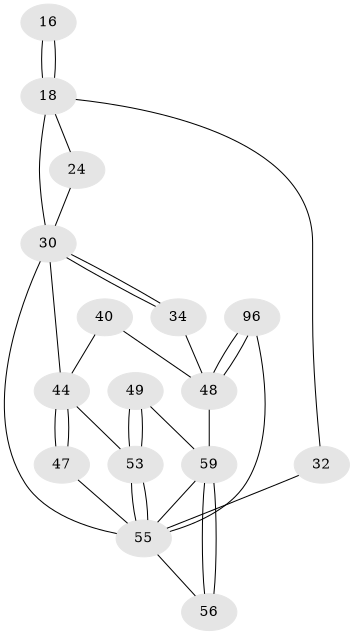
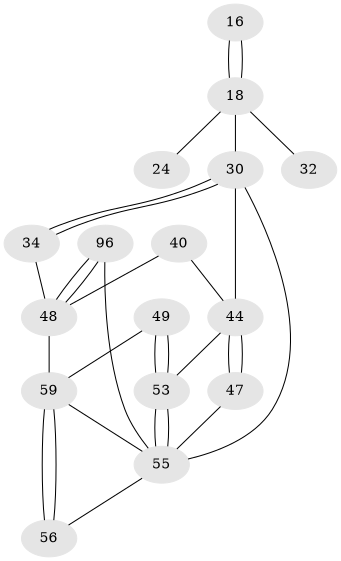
(63, 207) -> none
(243, 498) -> none
